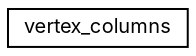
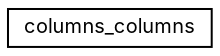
(98, 28) -> (110, 28)
